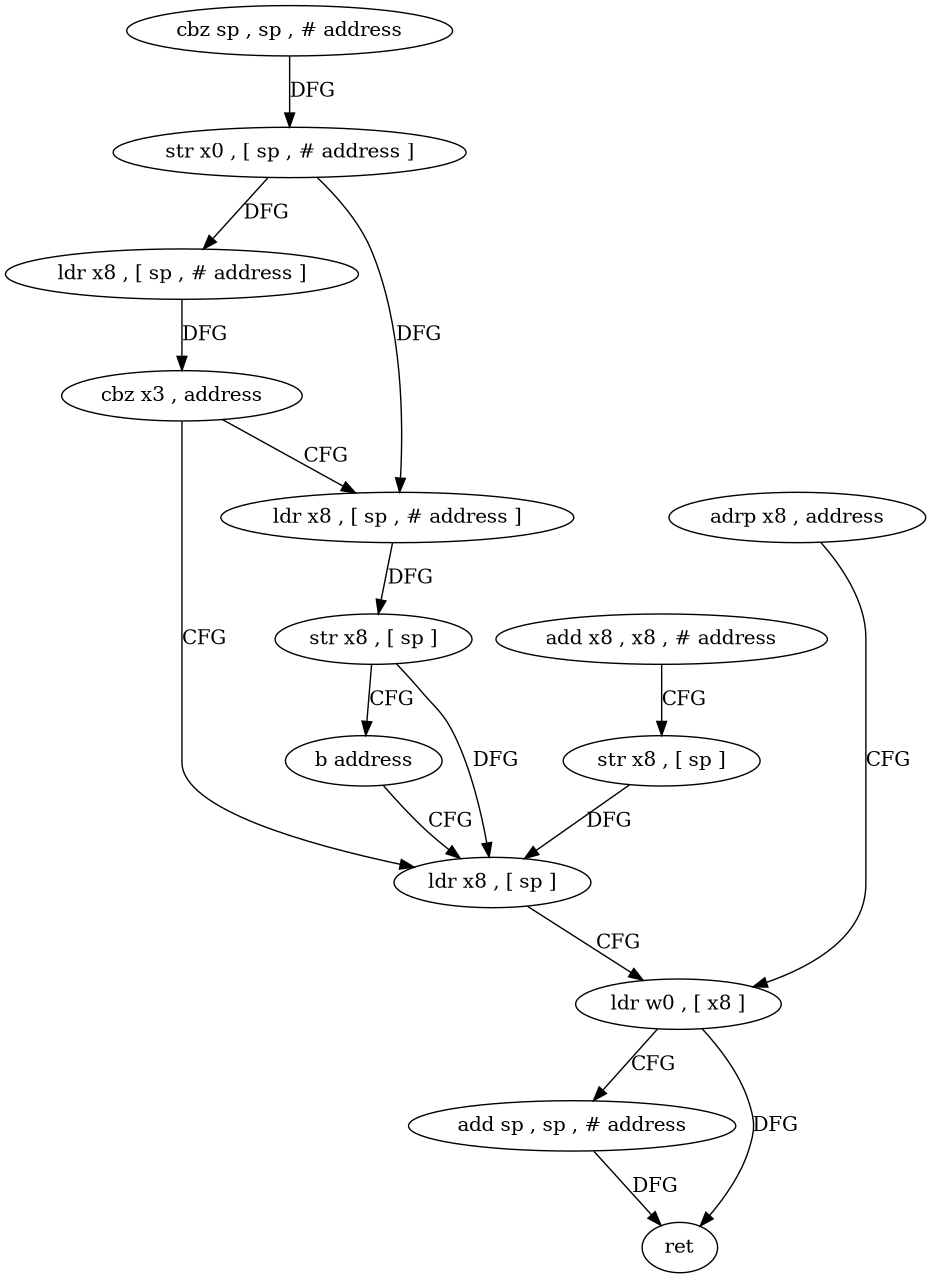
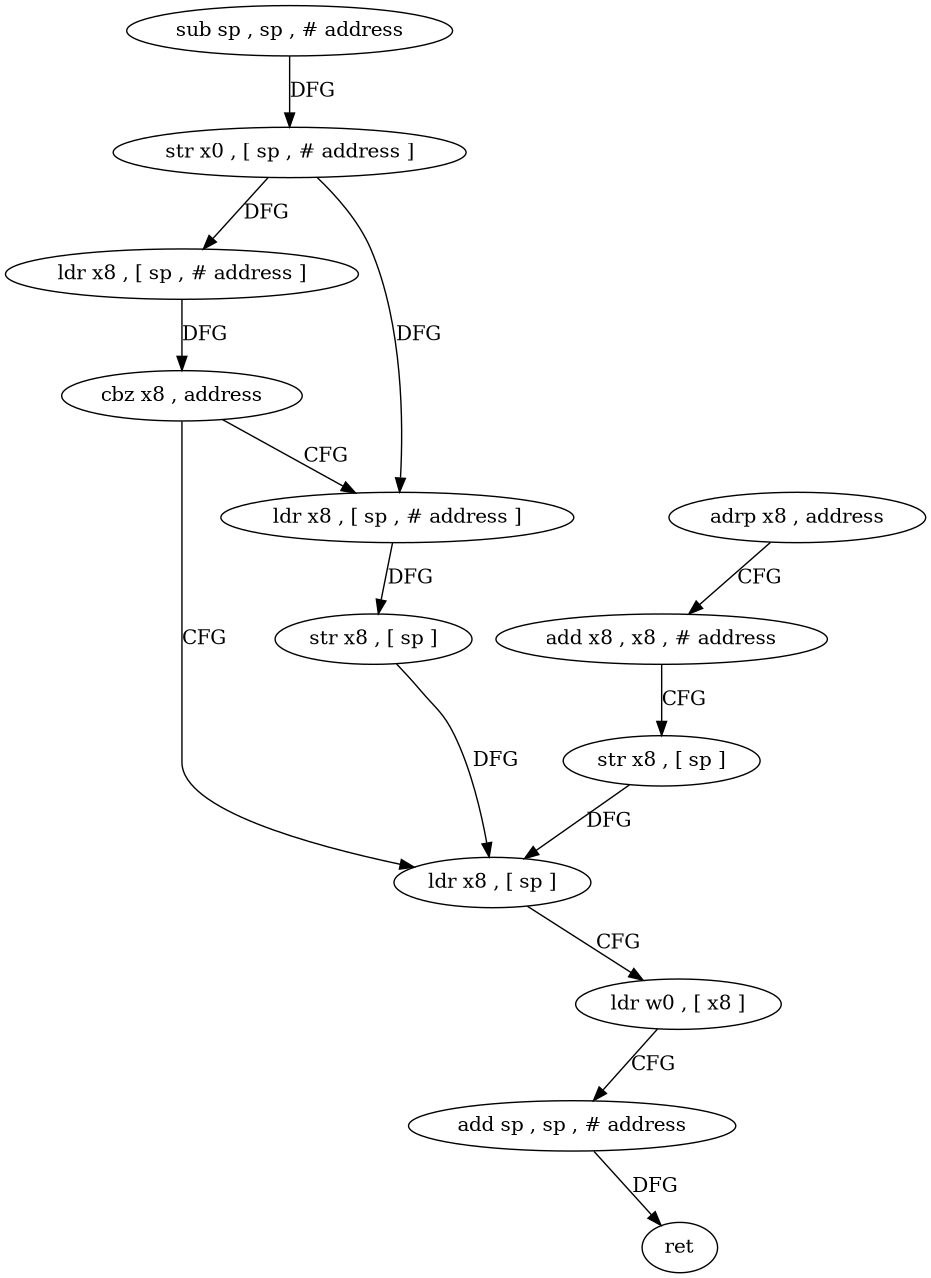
(290, 31) -> (290, 31)
(182, 396) -> (182, 396)
(364, 761) -> none
(866, 782) -> (735, 574)
(753, 1121) -> none
